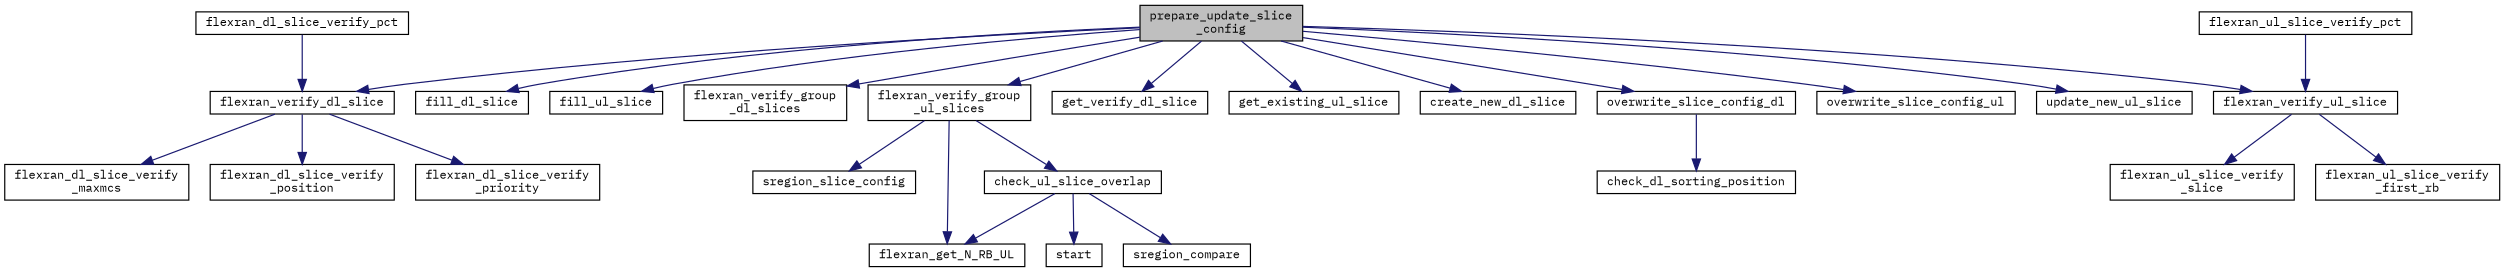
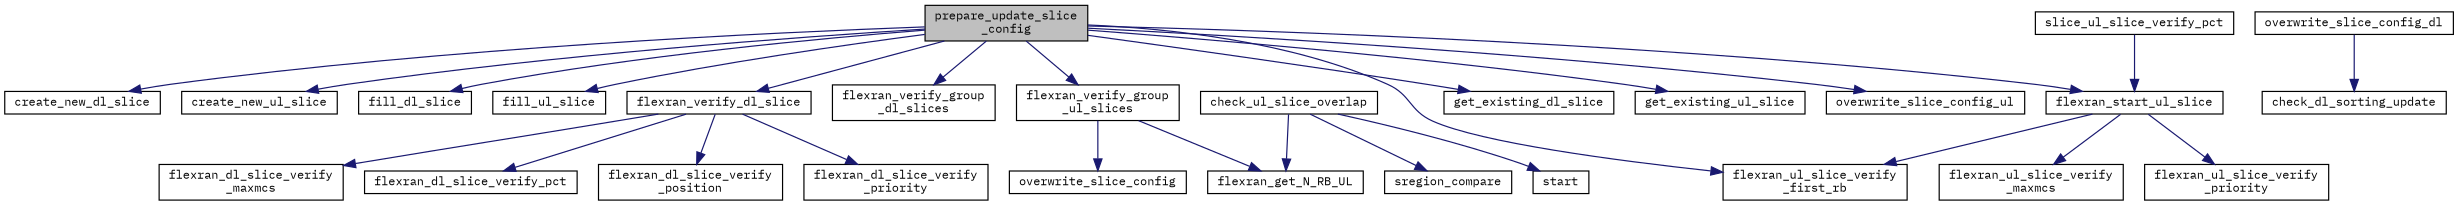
(2306, 23) -> (2135, 23)
(302, 57) -> (601, 141)
(1463, 64) -> (1402, 94)
(1130, 103) -> (1529, 103)
(2114, 103) -> (259, 103)
(2306, 103) -> (2135, 103)
(1011, 143) -> none
(834, 182) -> (1098, 182)
(1696, 182) -> (2354, 103)
(2202, 182) -> (2031, 182)
none -> (2237, 182)
